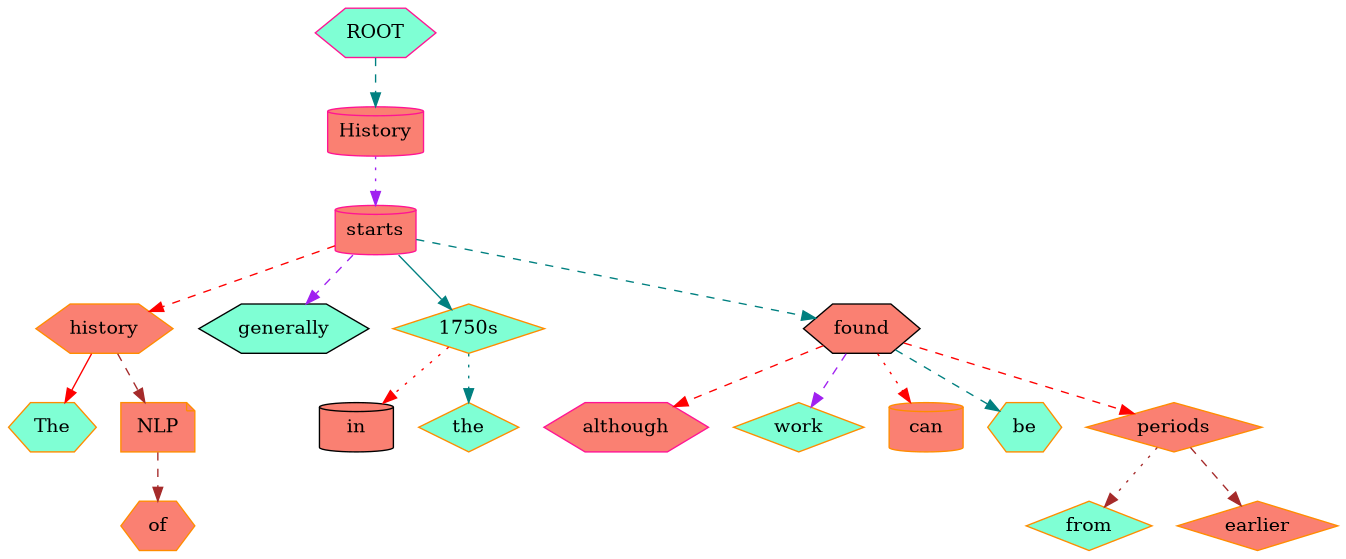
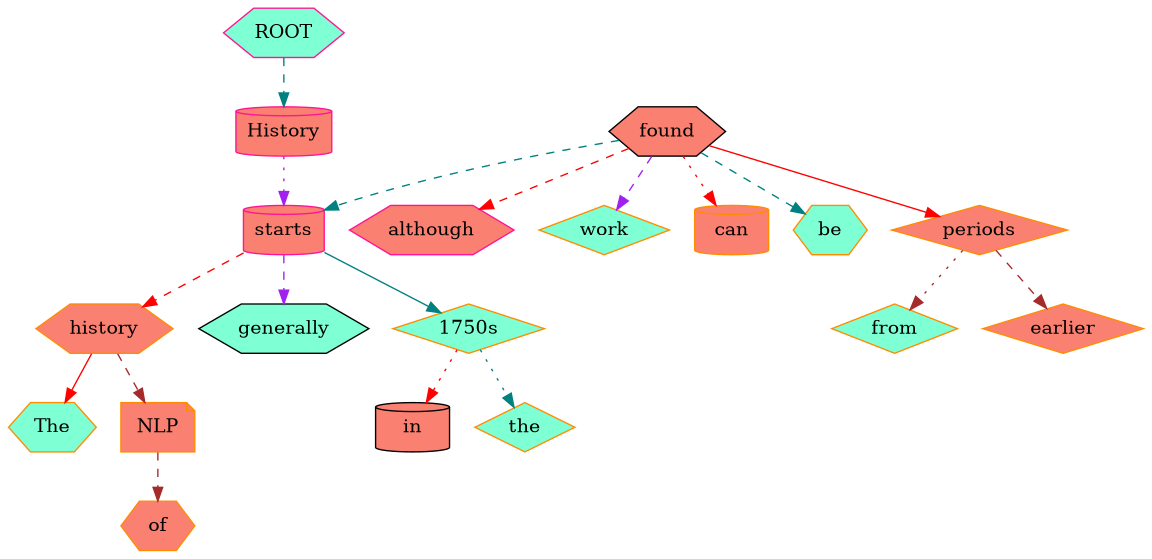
(609, 277) -> (477, 168)
(1012, 376) -> (818, 179)
